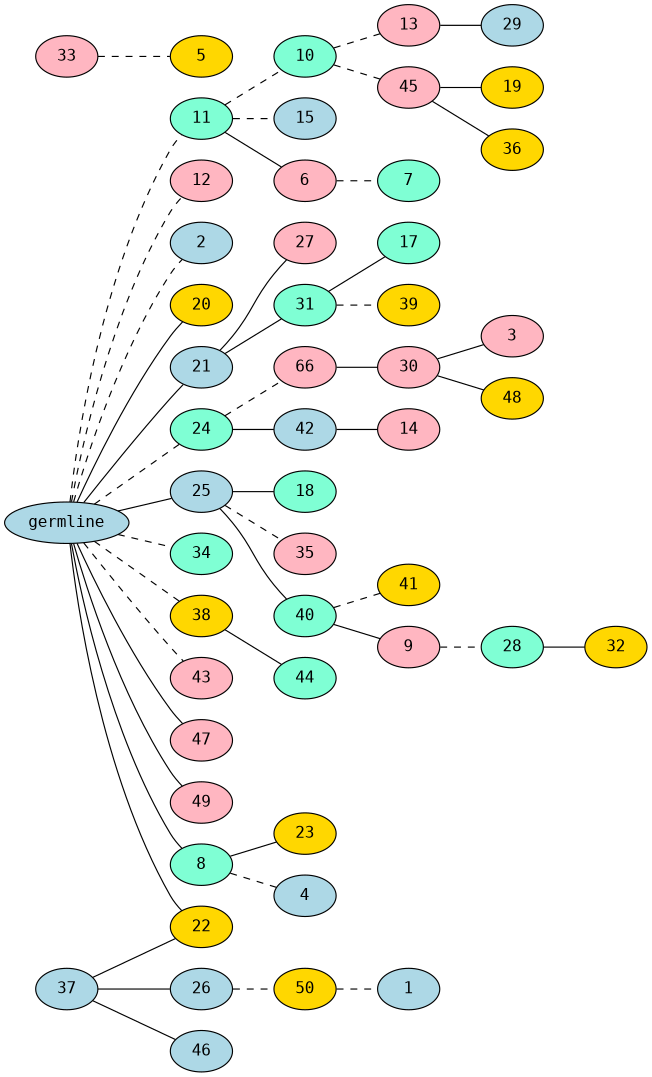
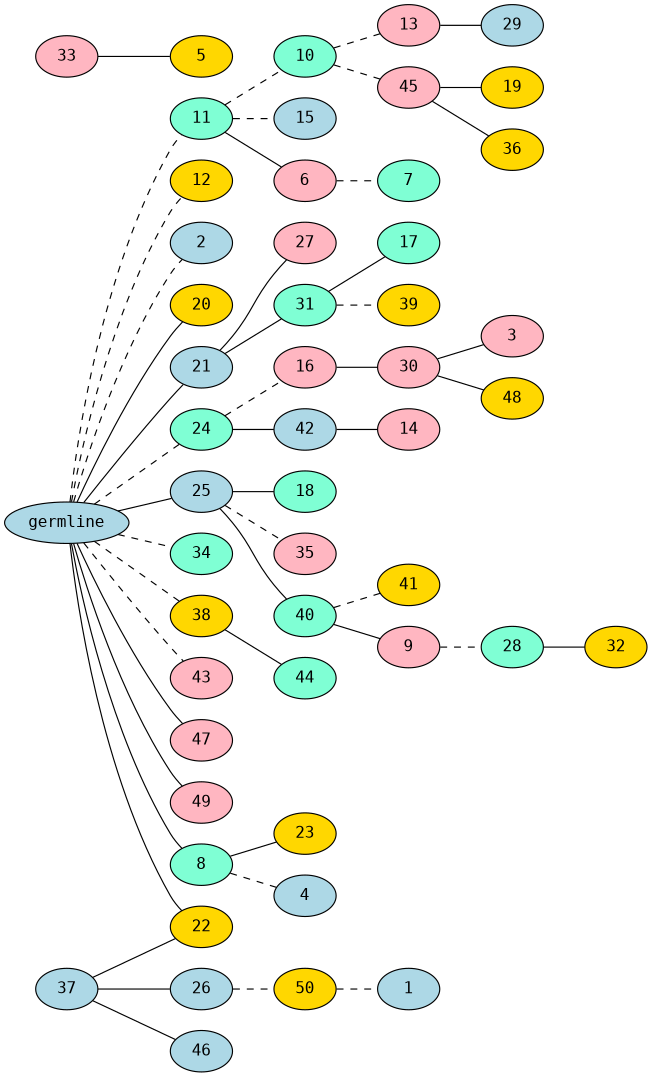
(134, 56) -> (134, 56)
(201, 181) -> (201, 181)
(305, 367) -> (305, 367)
